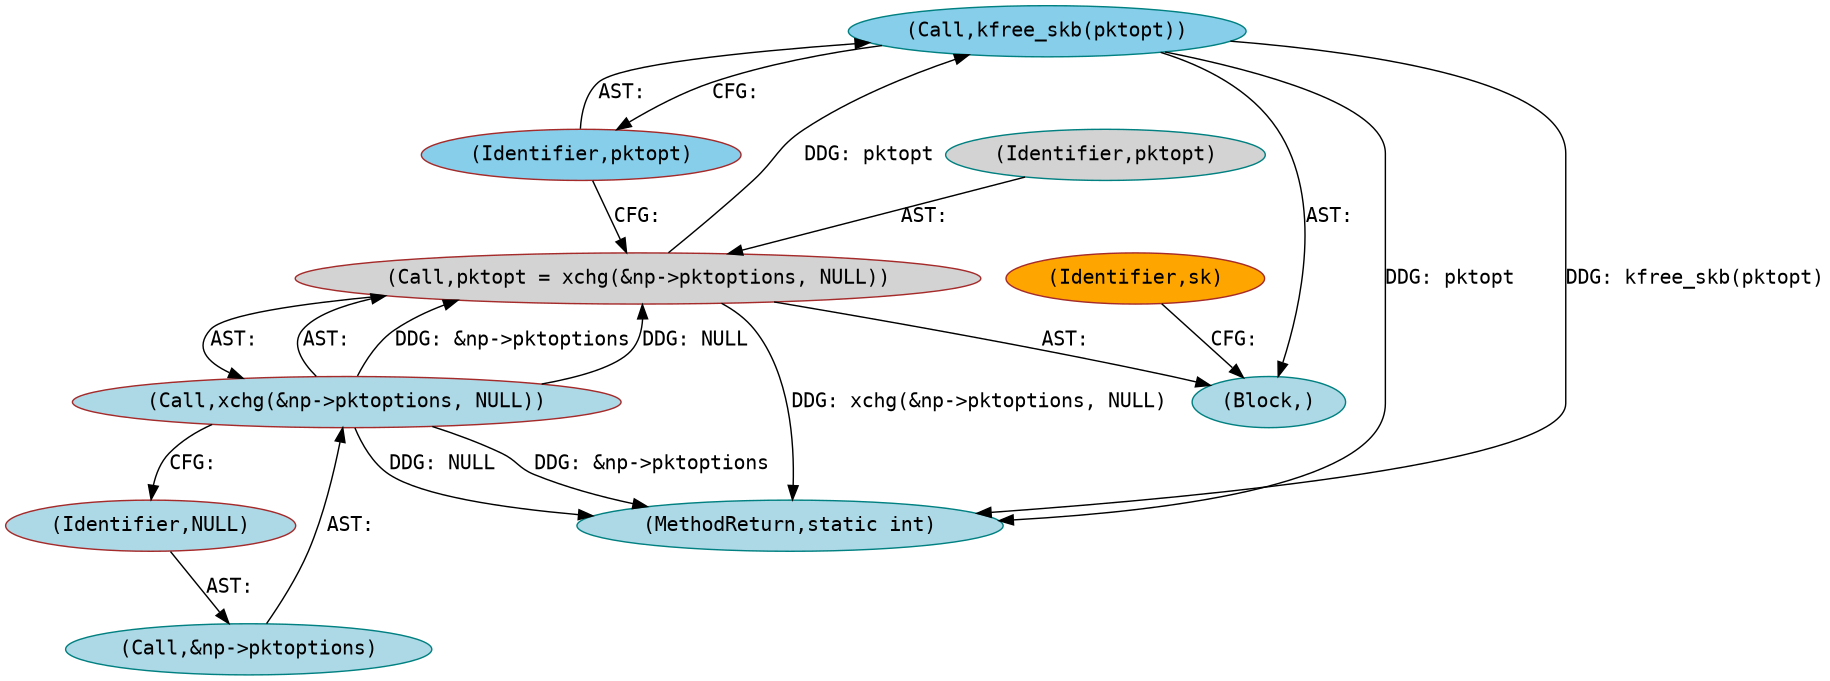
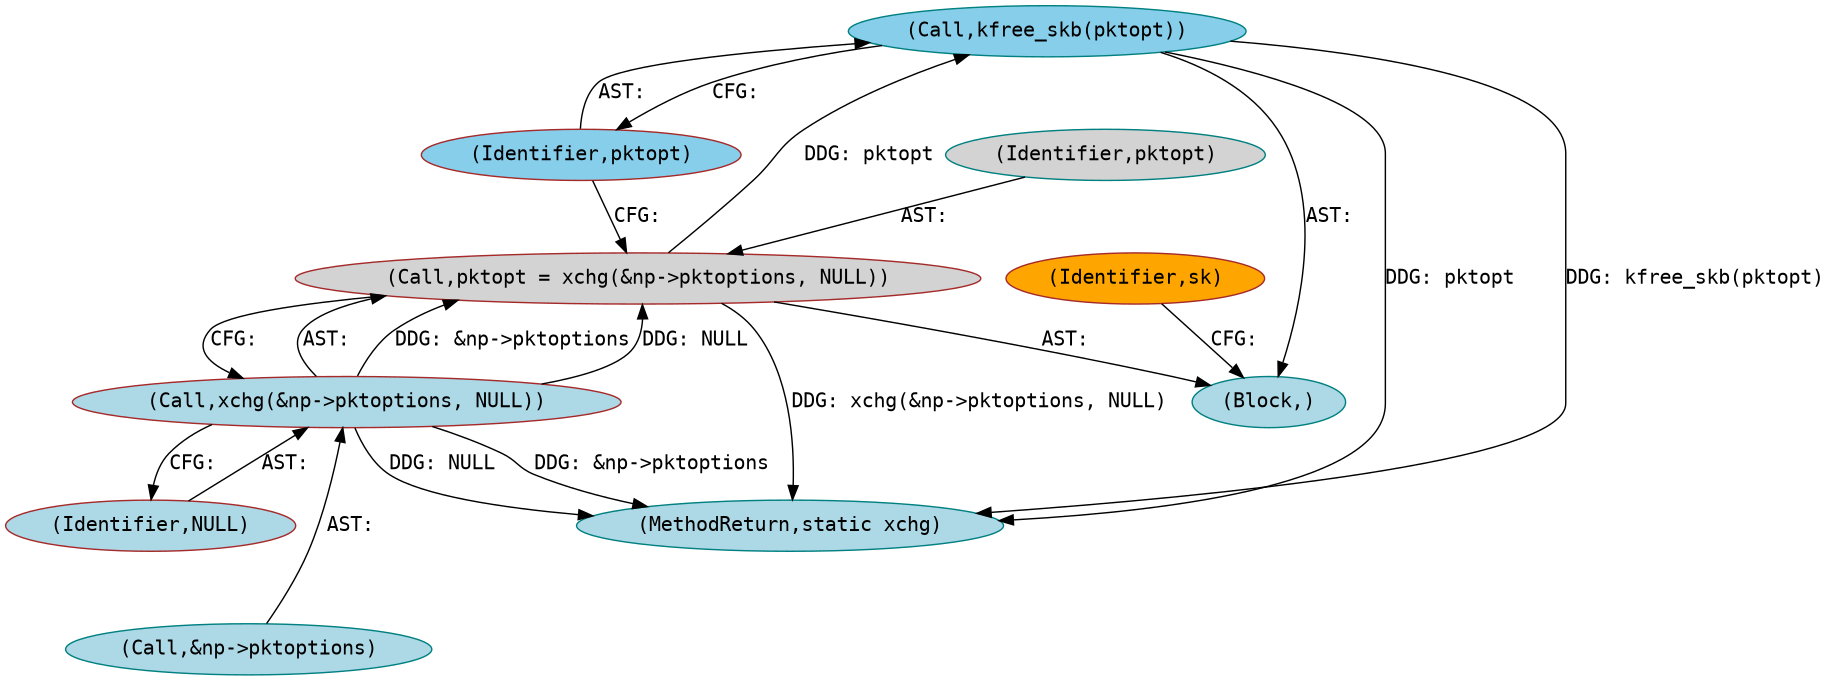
(240, 340) -> (240, 340)
(790, 526) -> (790, 526)
(195, 582) -> (242, 468)
